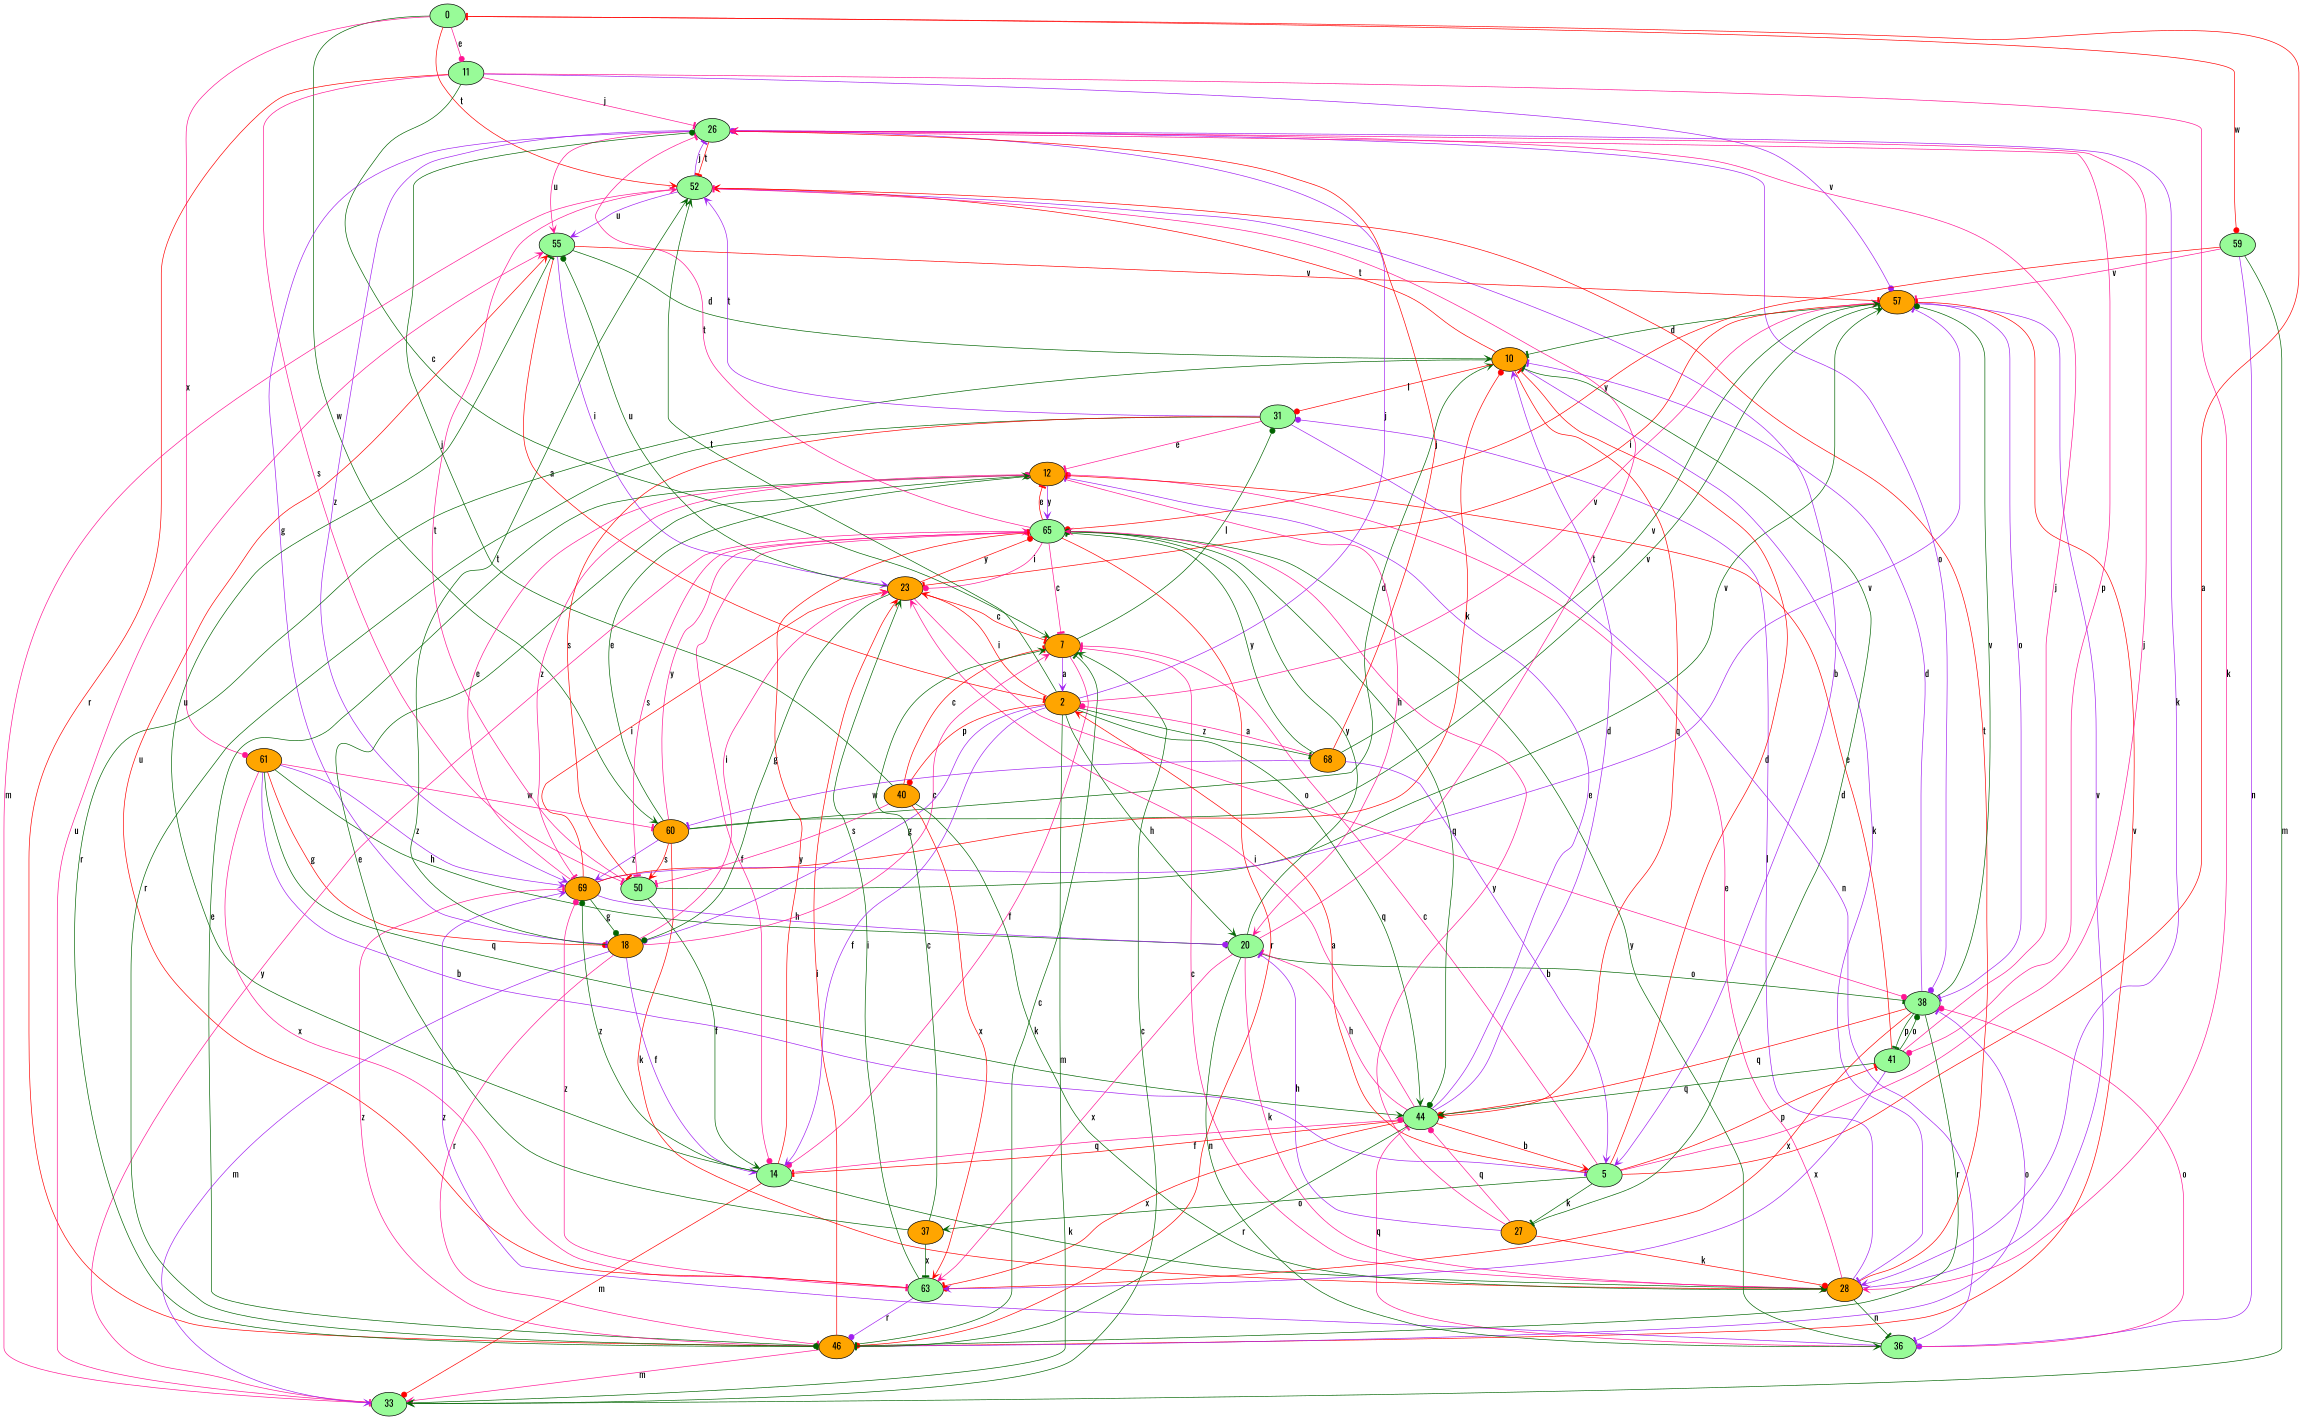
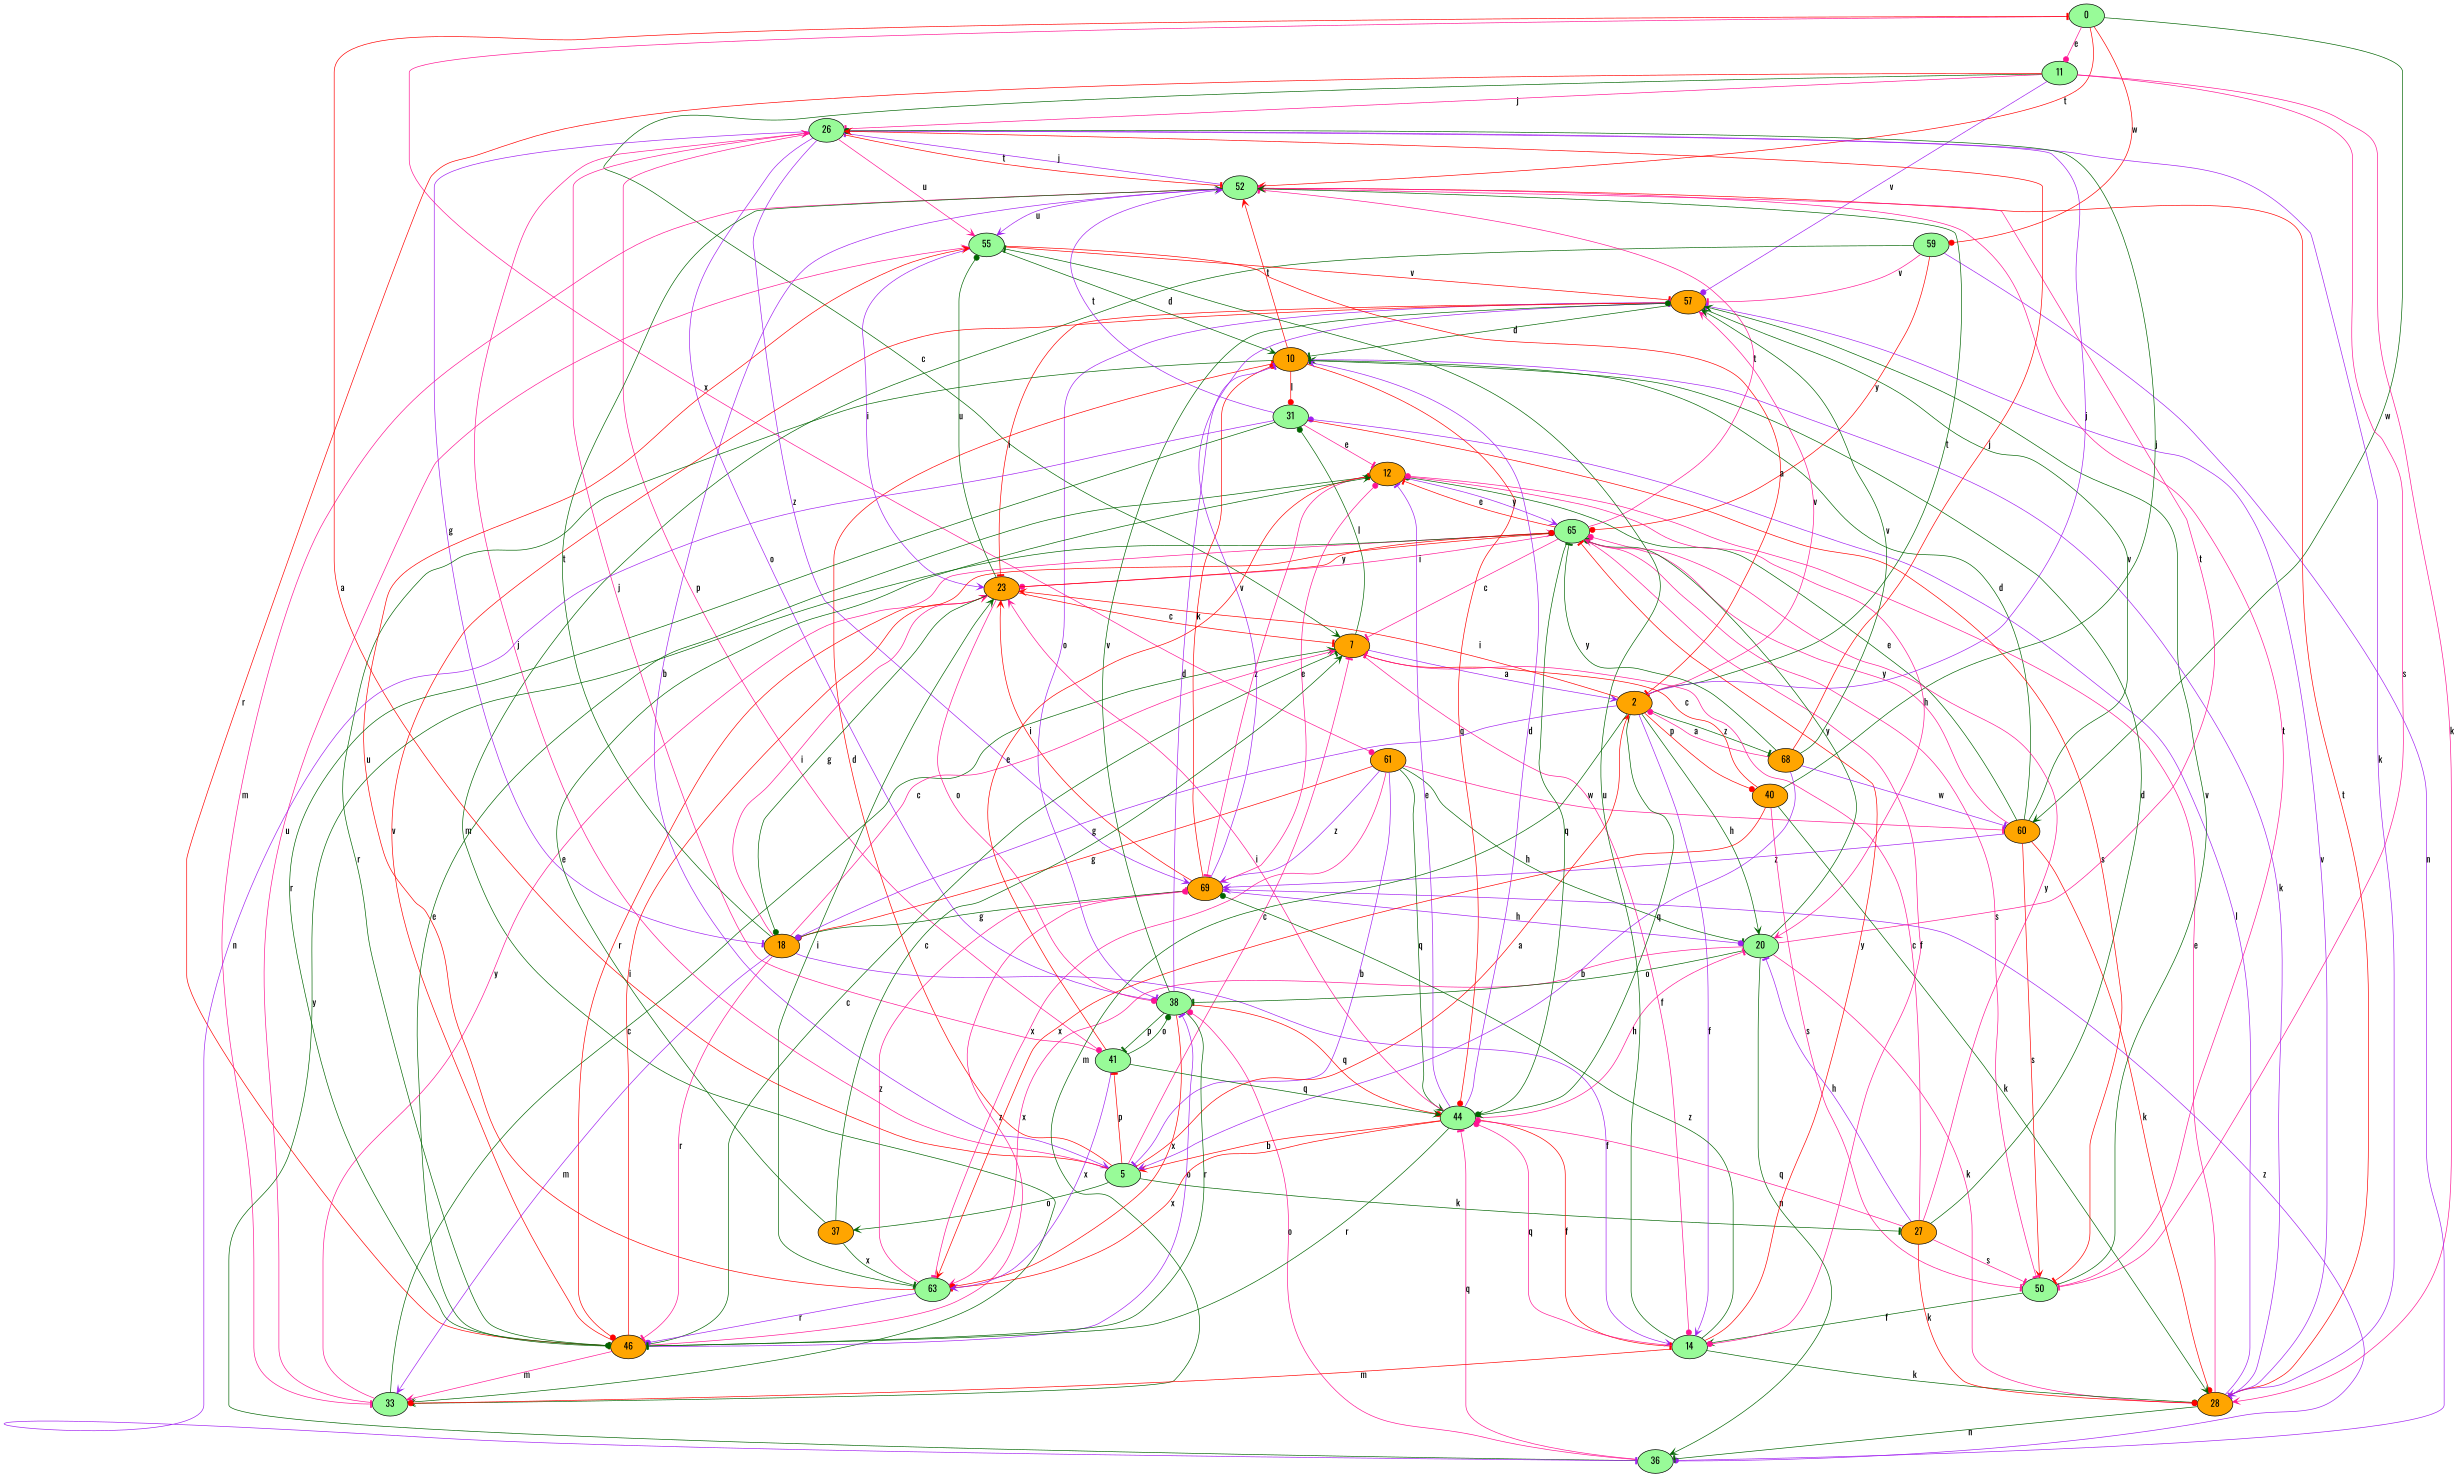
(720, 373) -> (1652, 261)
(1245, 1173) -> (1800, 788)
none -> (1978, 1260)
